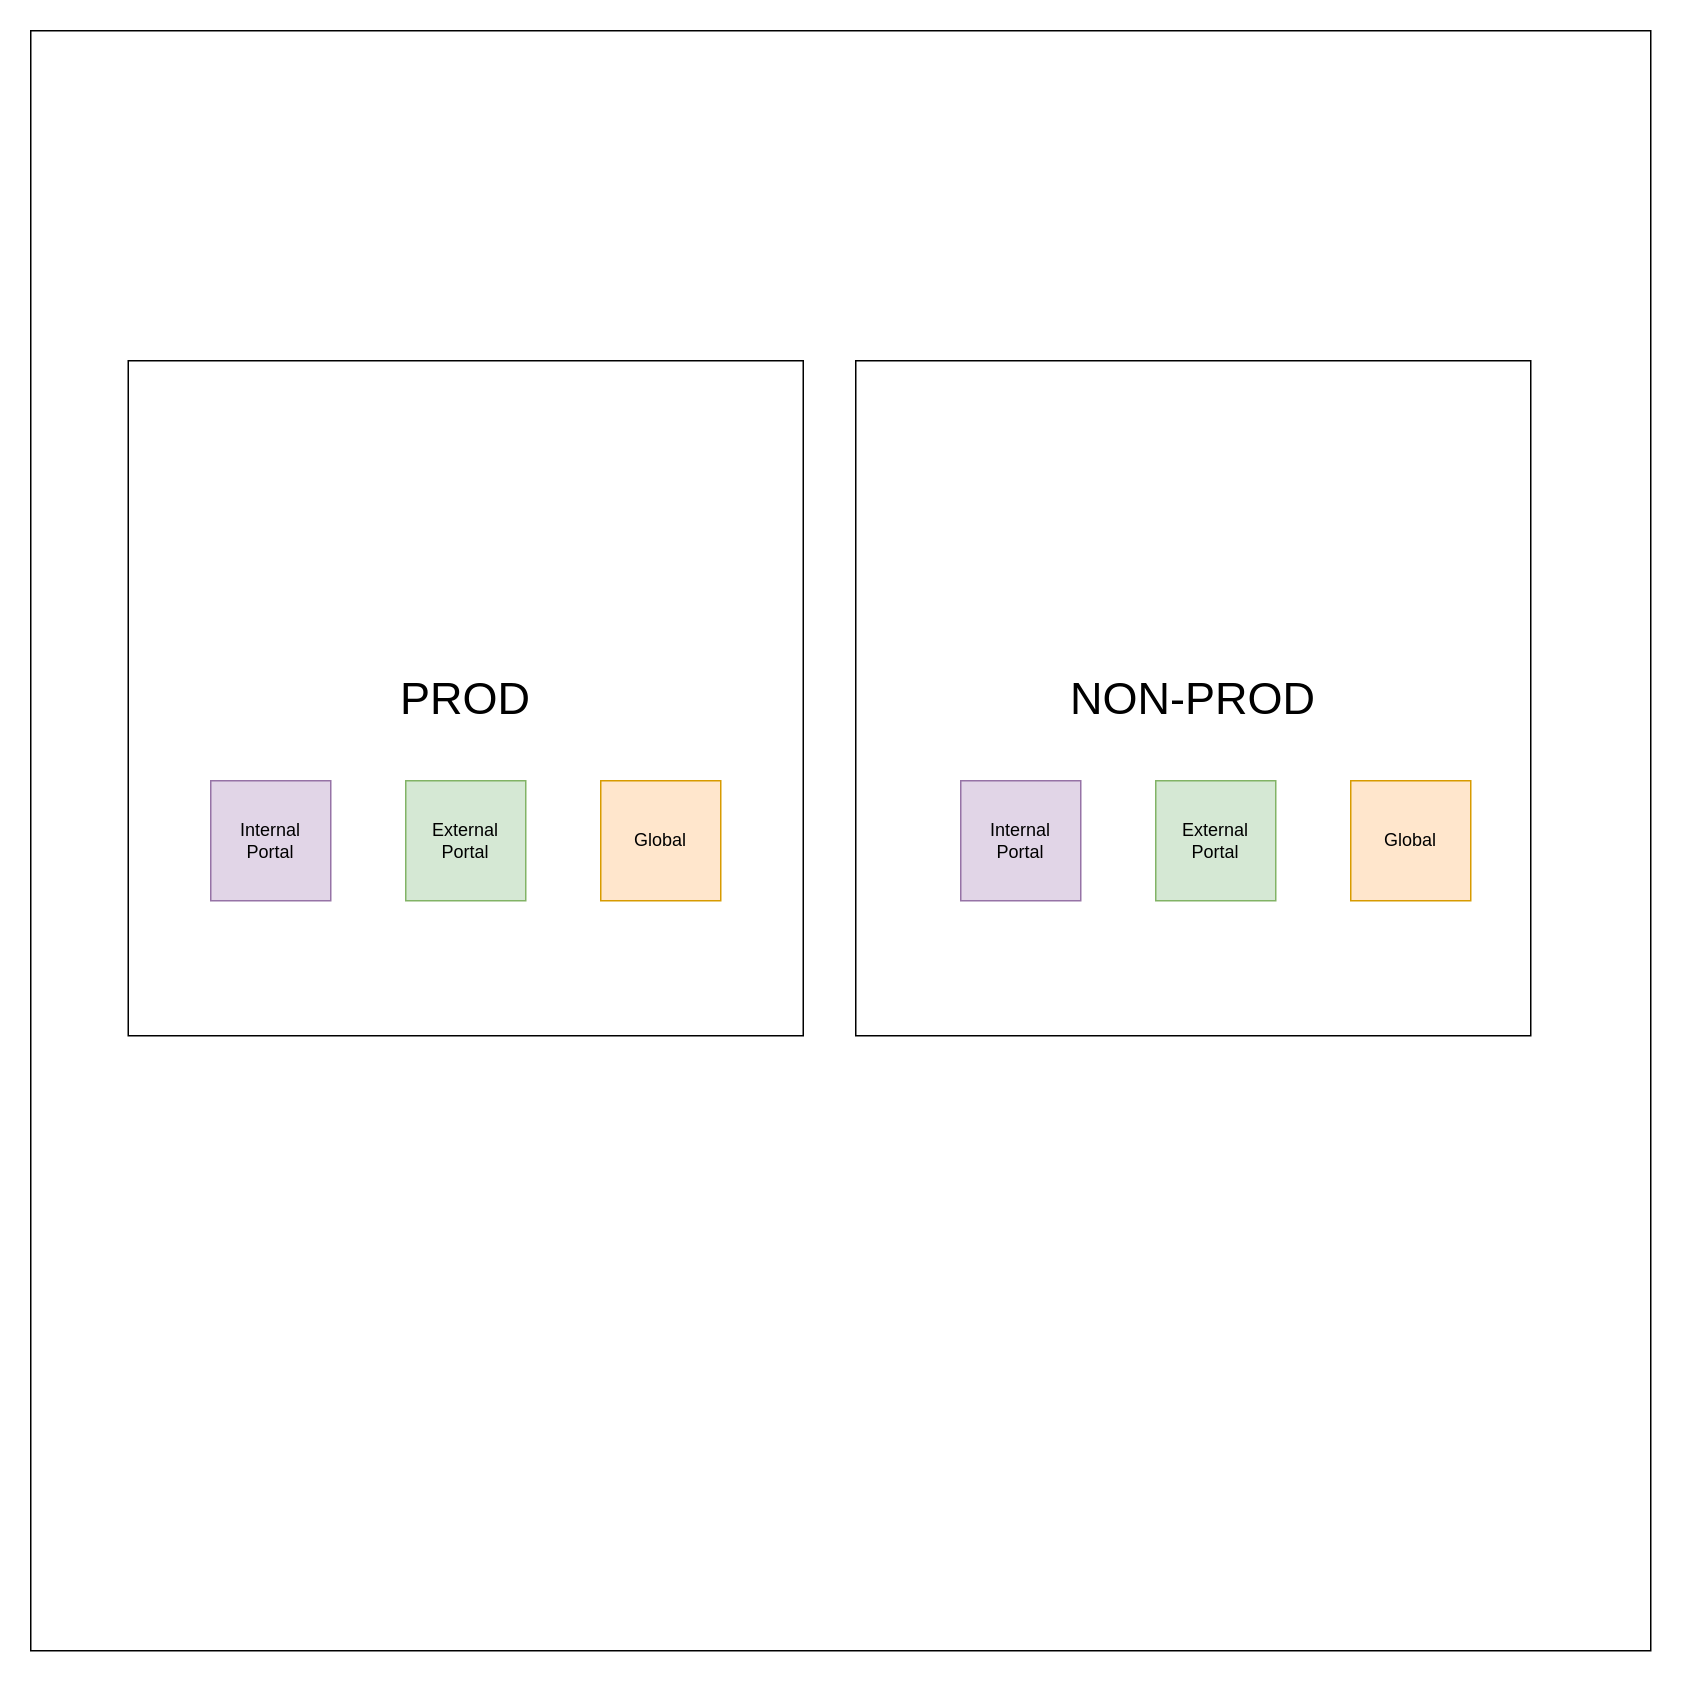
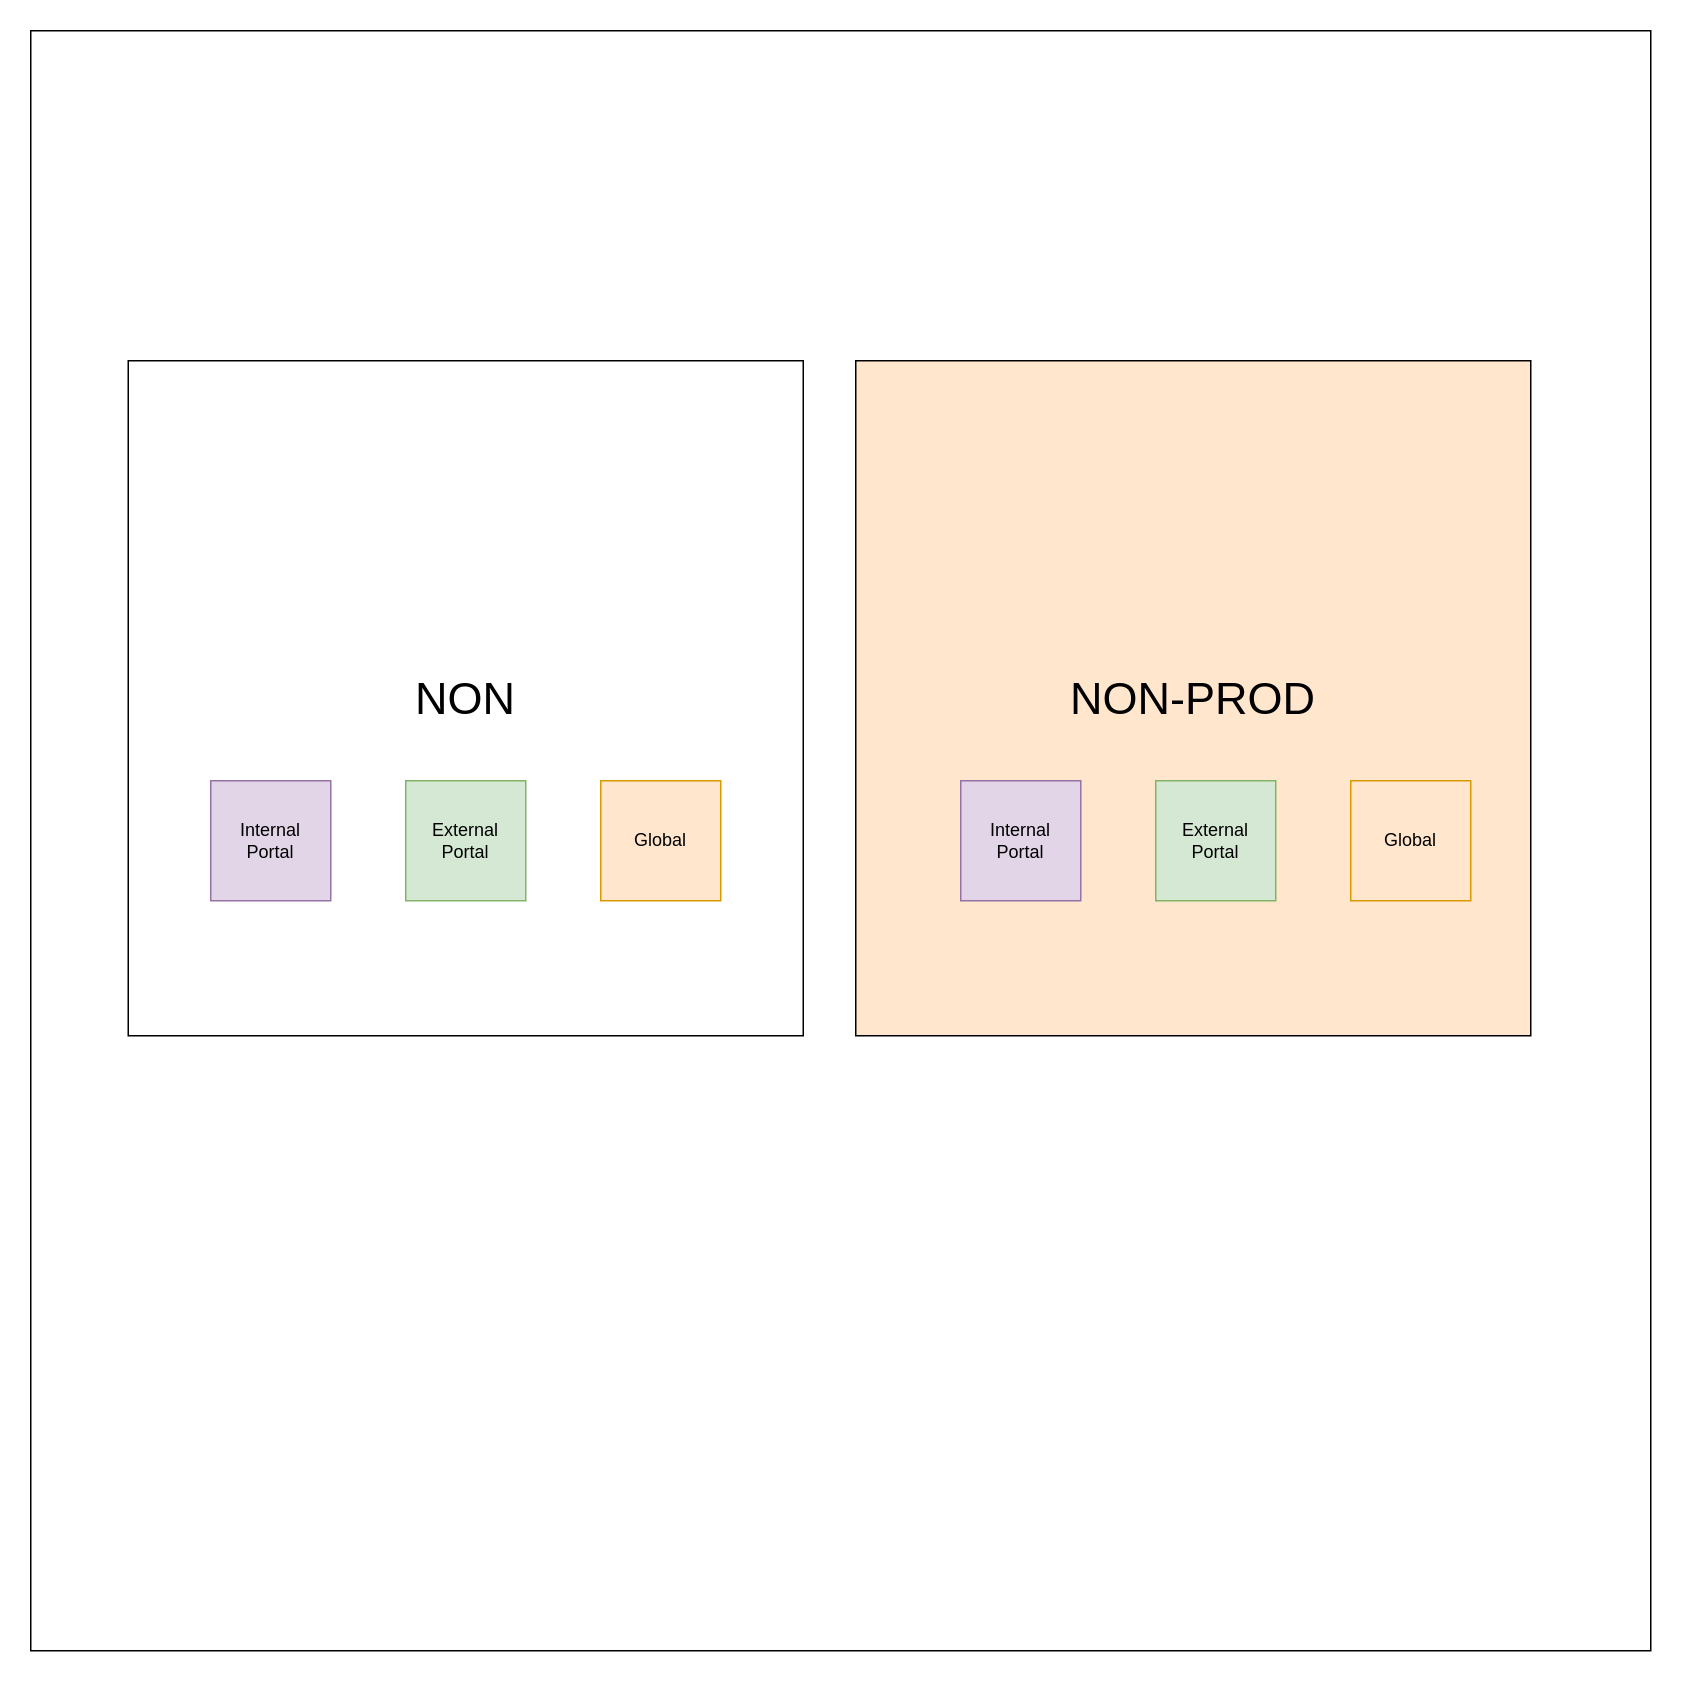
(466, 698) -> (466, 698)
(1193, 698) -> (1193, 698)
